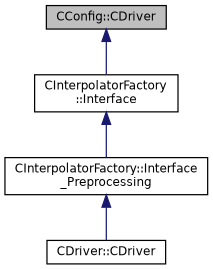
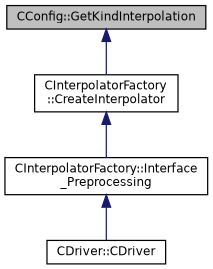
(106, 17) -> (106, 17)
(106, 93) -> (106, 93)
